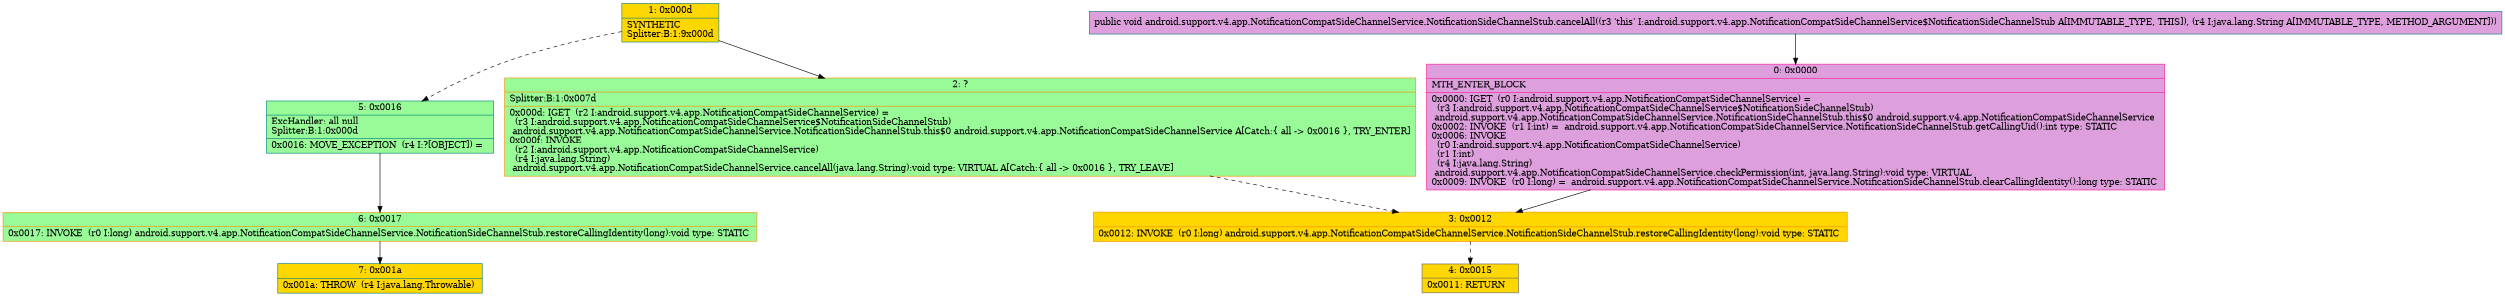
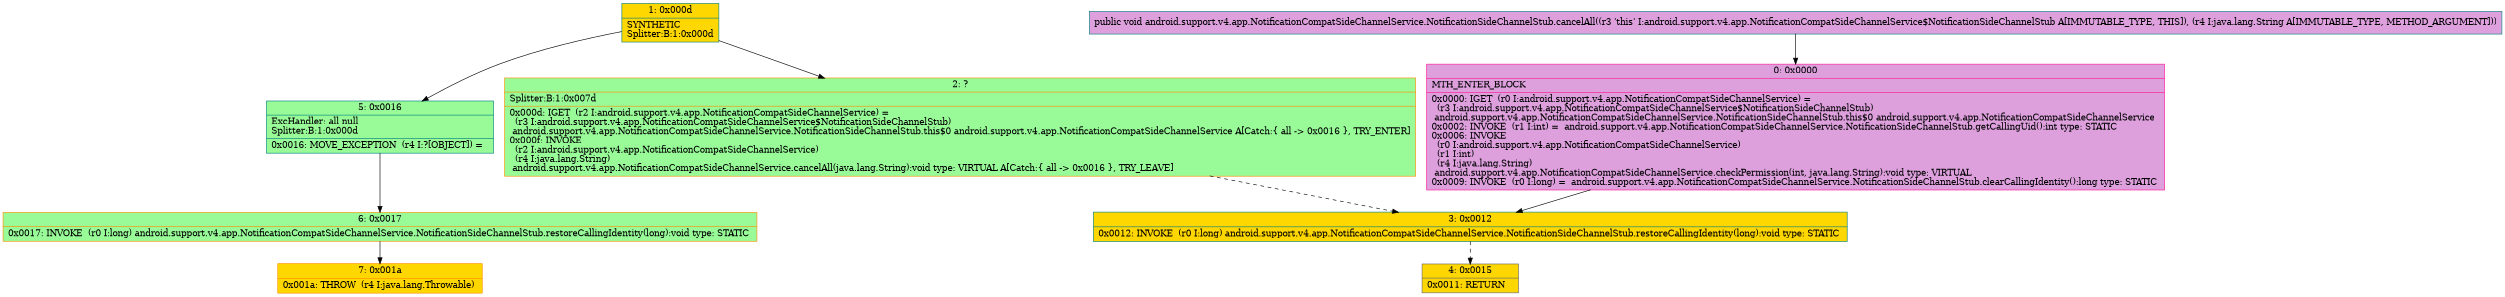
(670, 34) -> (670, 34)
(522, 56) -> (522, 56)
(1470, 227) -> (1470, 227)
(380, 278) -> (380, 278)
